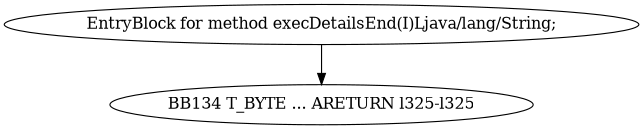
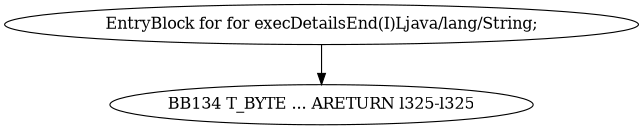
(322, 25) -> (322, 25)
